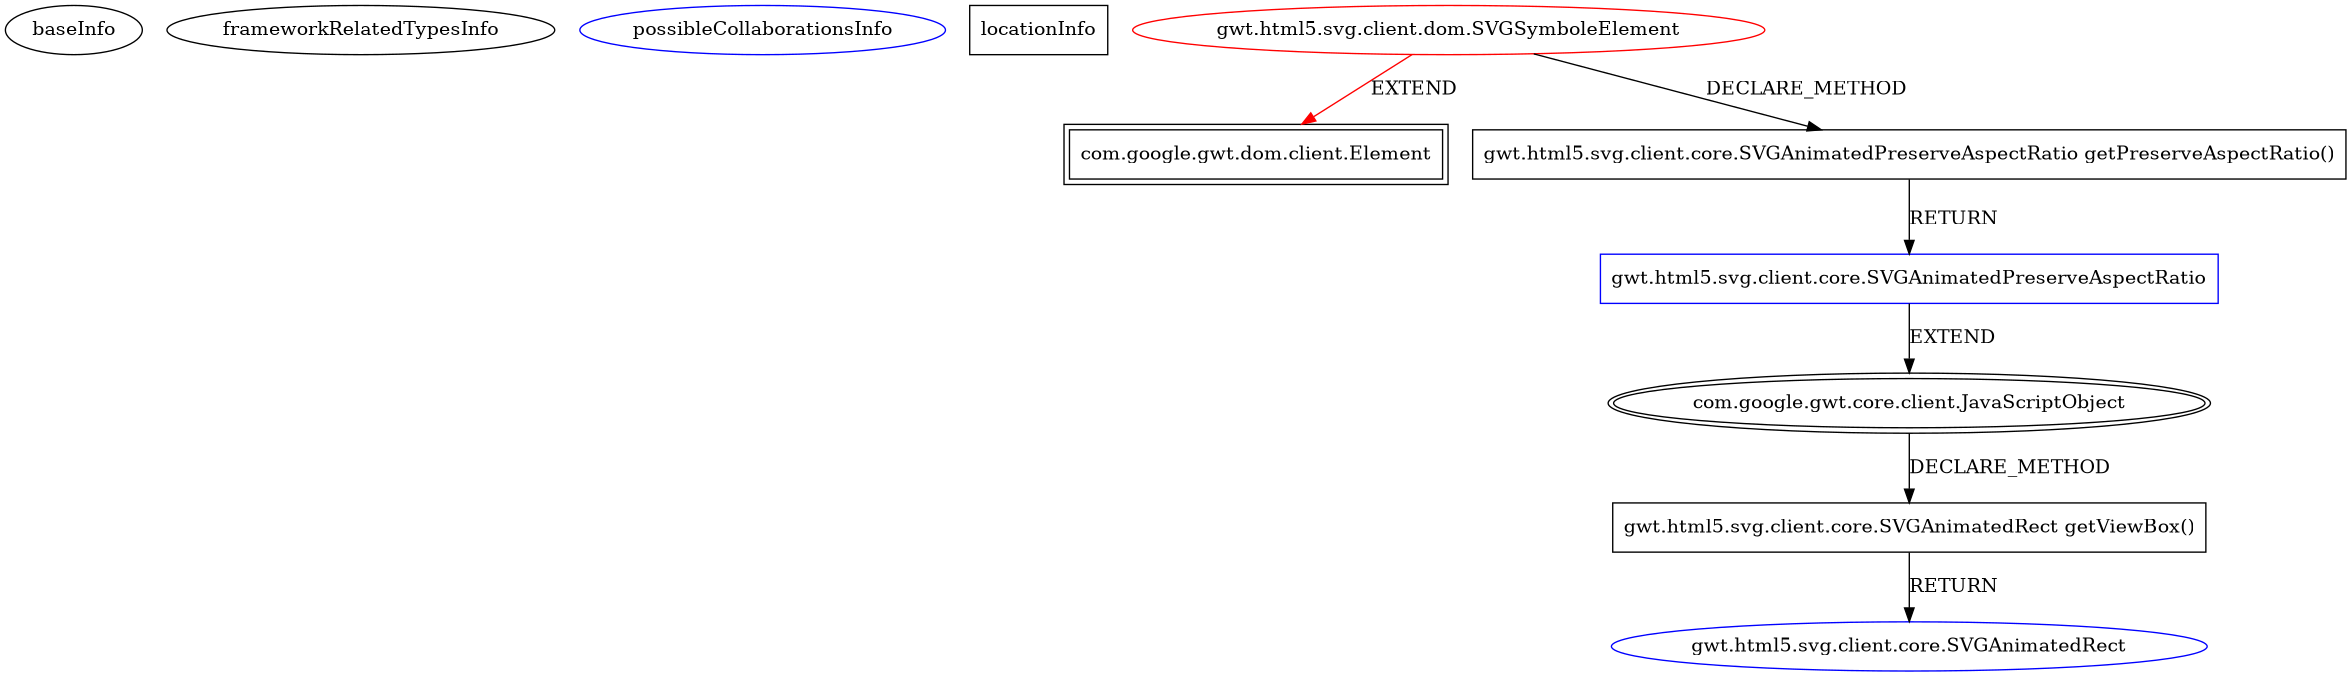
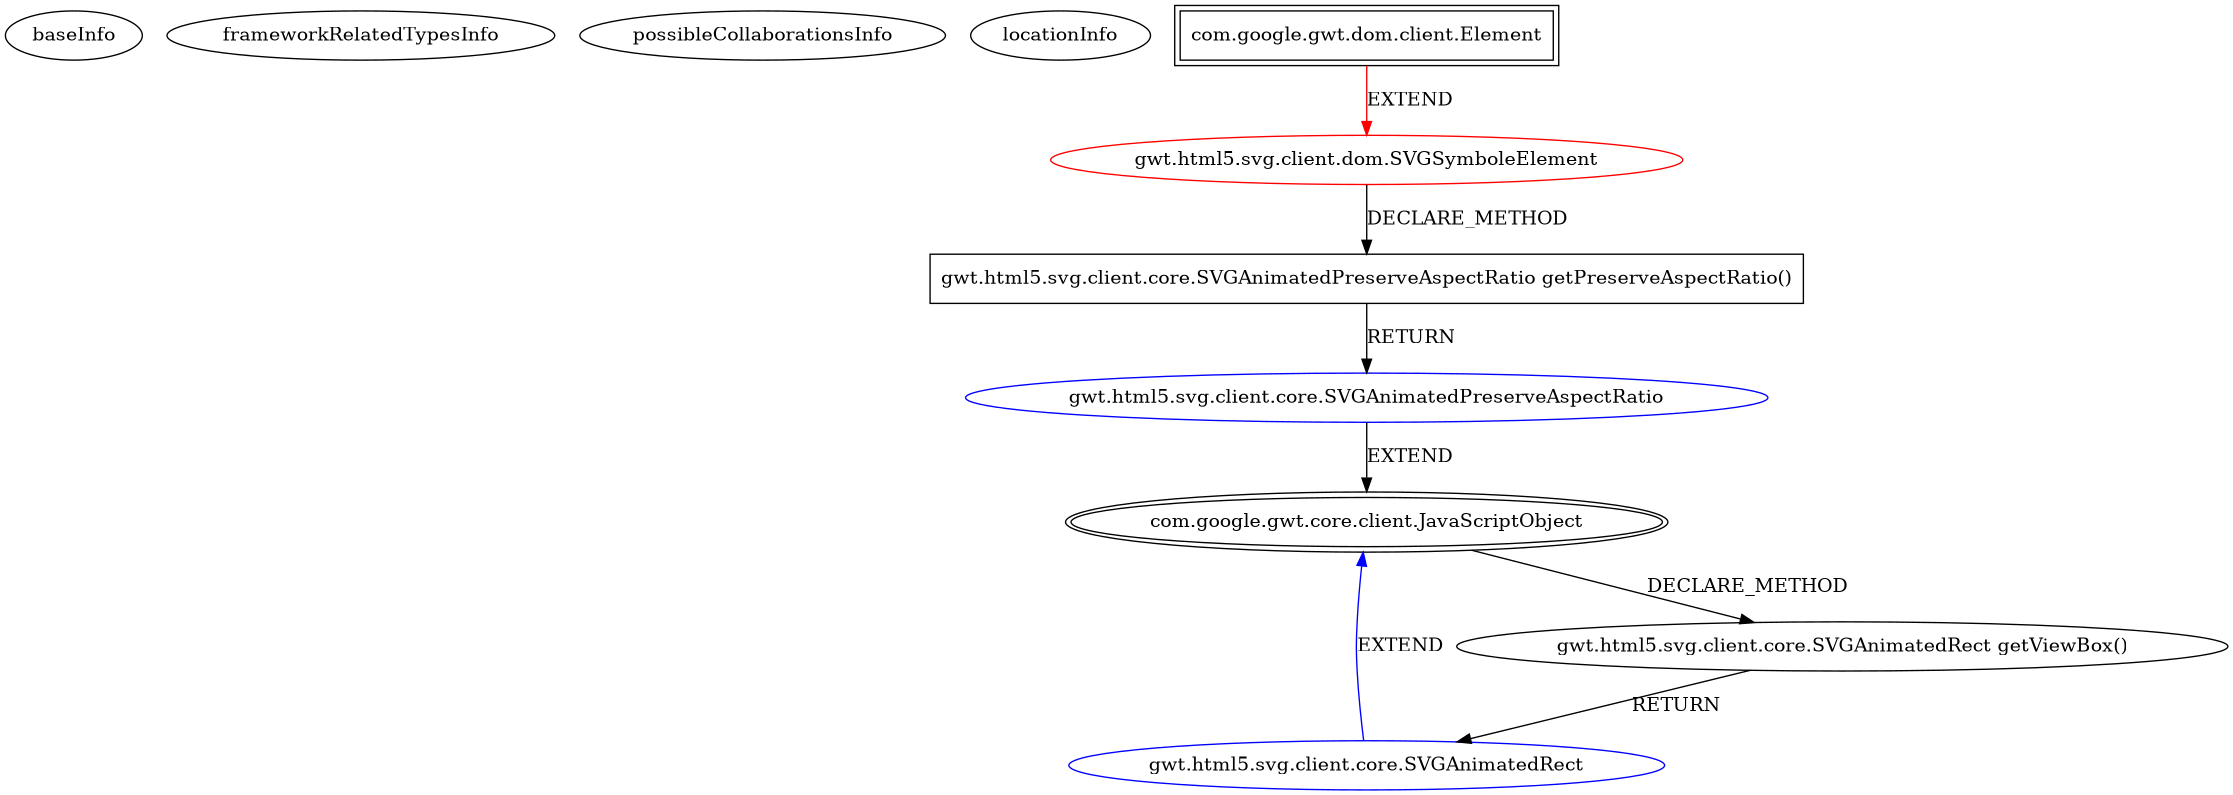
(763, 30) -> (763, 36)
(1039, 30) -> (1061, 36)
(1363, 86) -> (1367, 93)
(1909, 279) -> (1367, 398)
(1909, 528) -> (1842, 646)
none -> (1356, 653)
